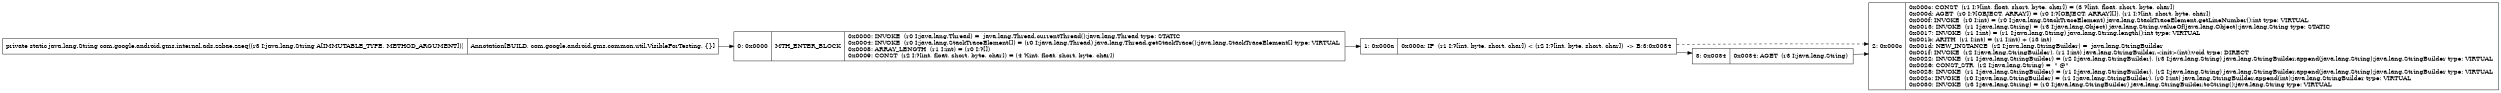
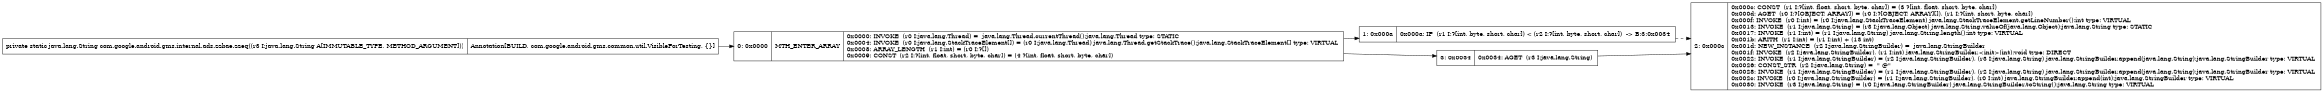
(808, 46) -> (807, 46)
(1682, 53) -> (1388, 55)
